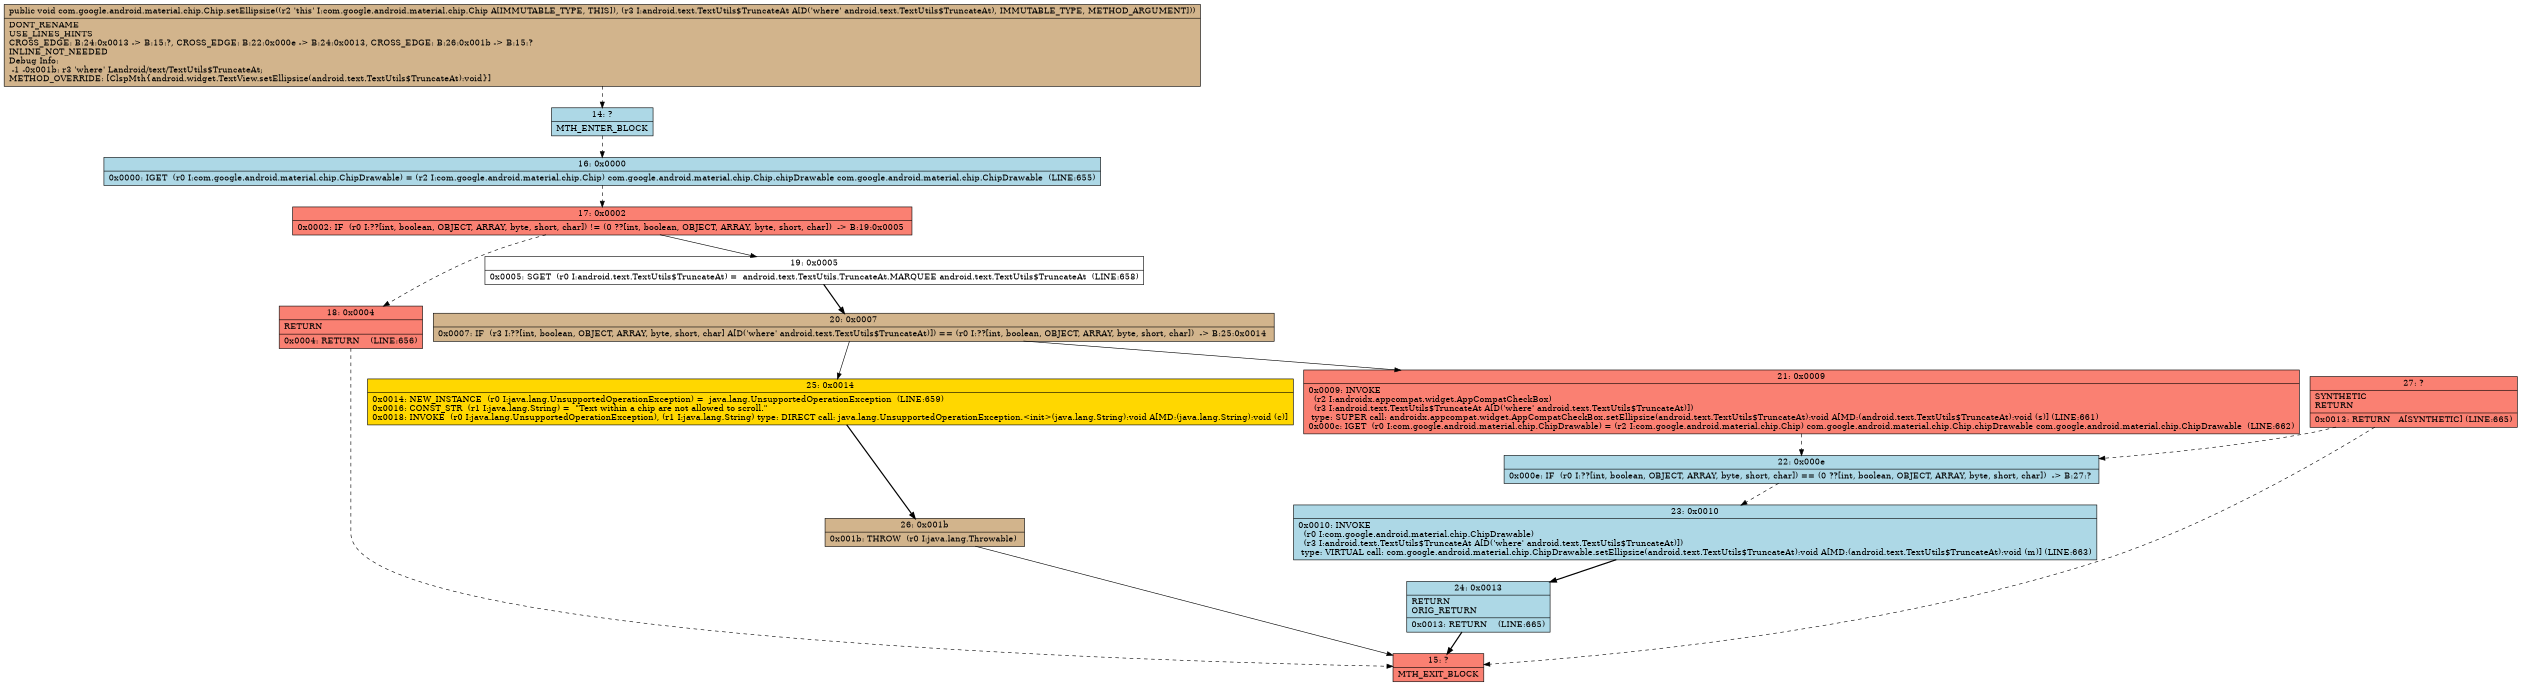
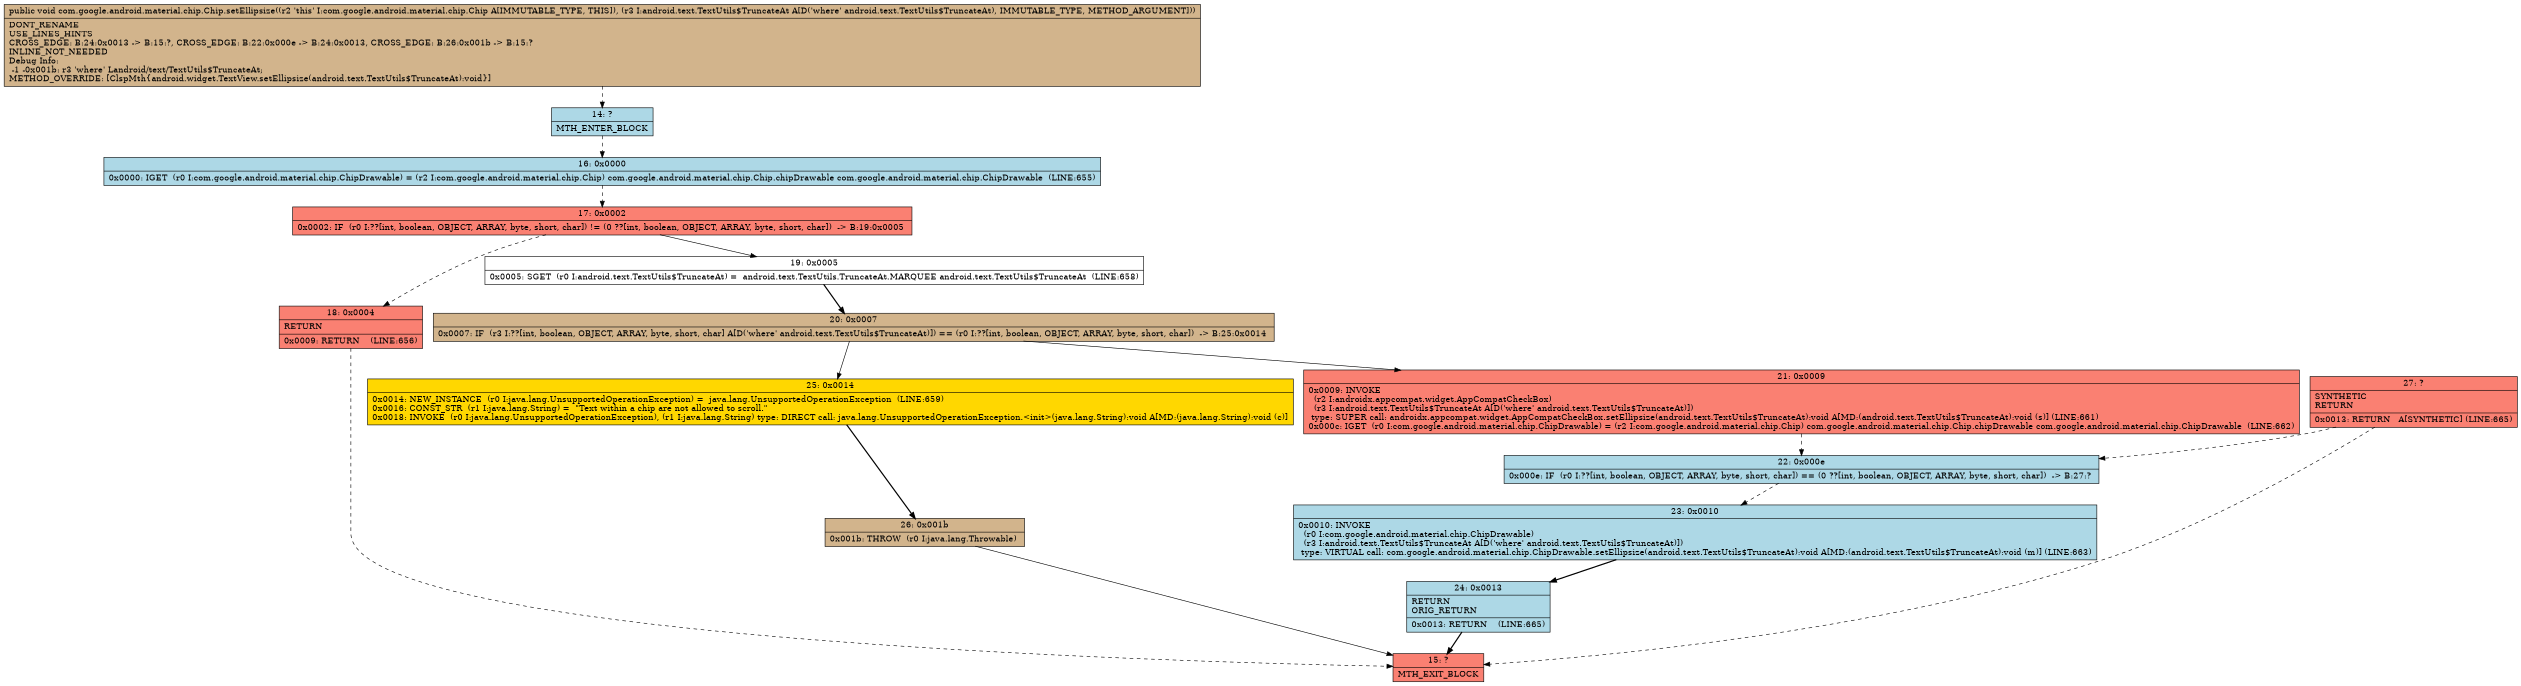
(351, 341) -> (351, 341)
